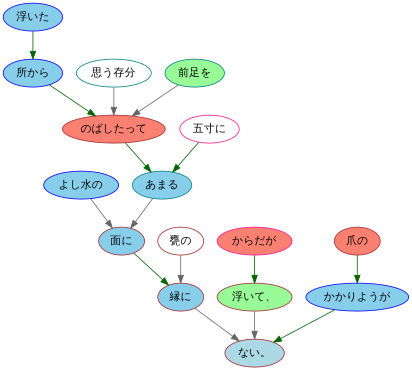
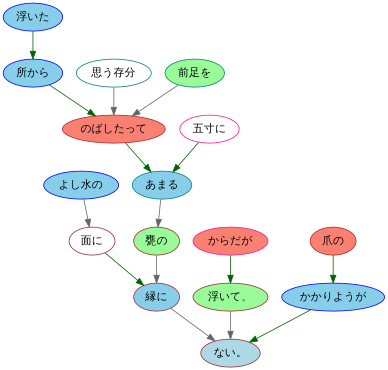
(144, 210) -> (160, 209)
(122, 241) -> (92, 241)
(181, 241) -> (157, 241)
